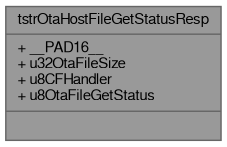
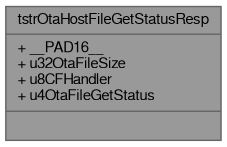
(87, 96) -> (87, 96)
